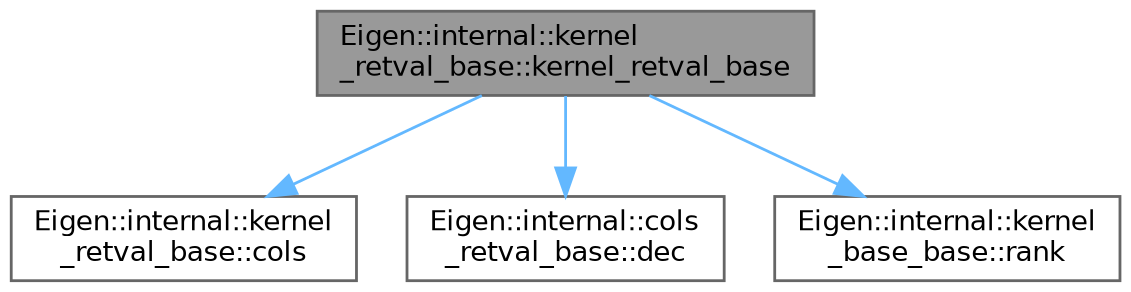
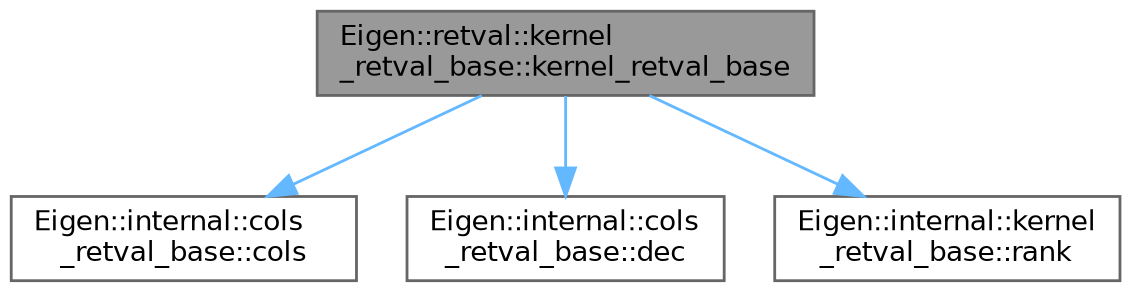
(566, 53) -> (566, 53)
(184, 239) -> (184, 239)
(947, 239) -> (947, 239)
